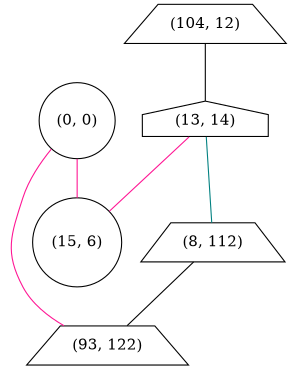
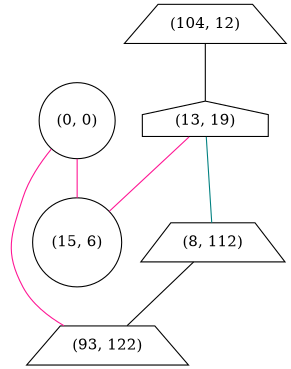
(205, 121) -> (205, 121)
